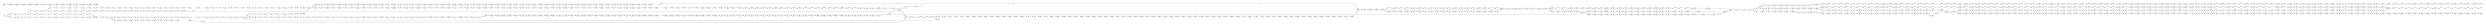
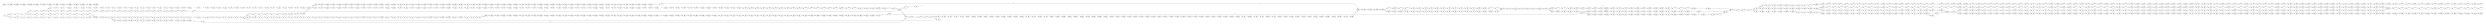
none -> (184, 21)
